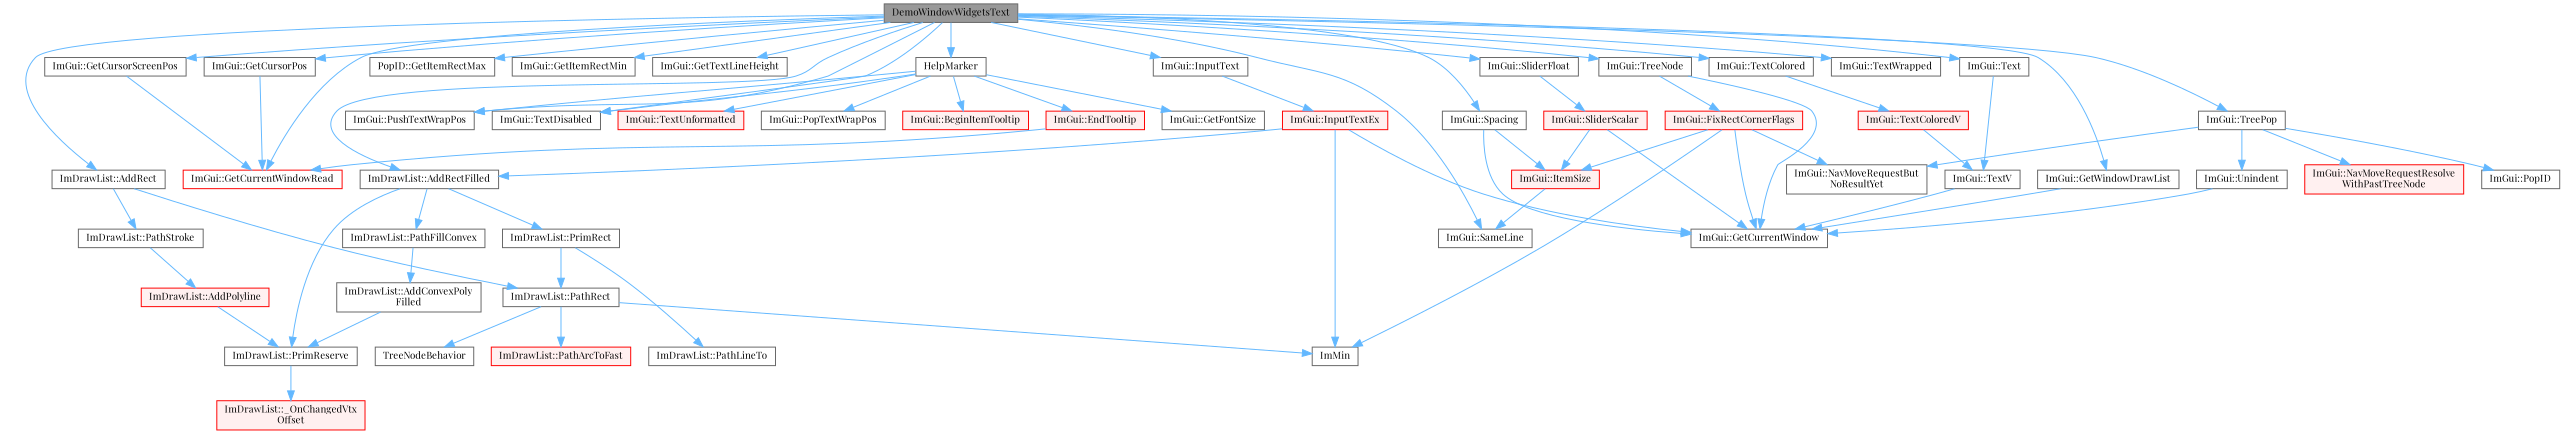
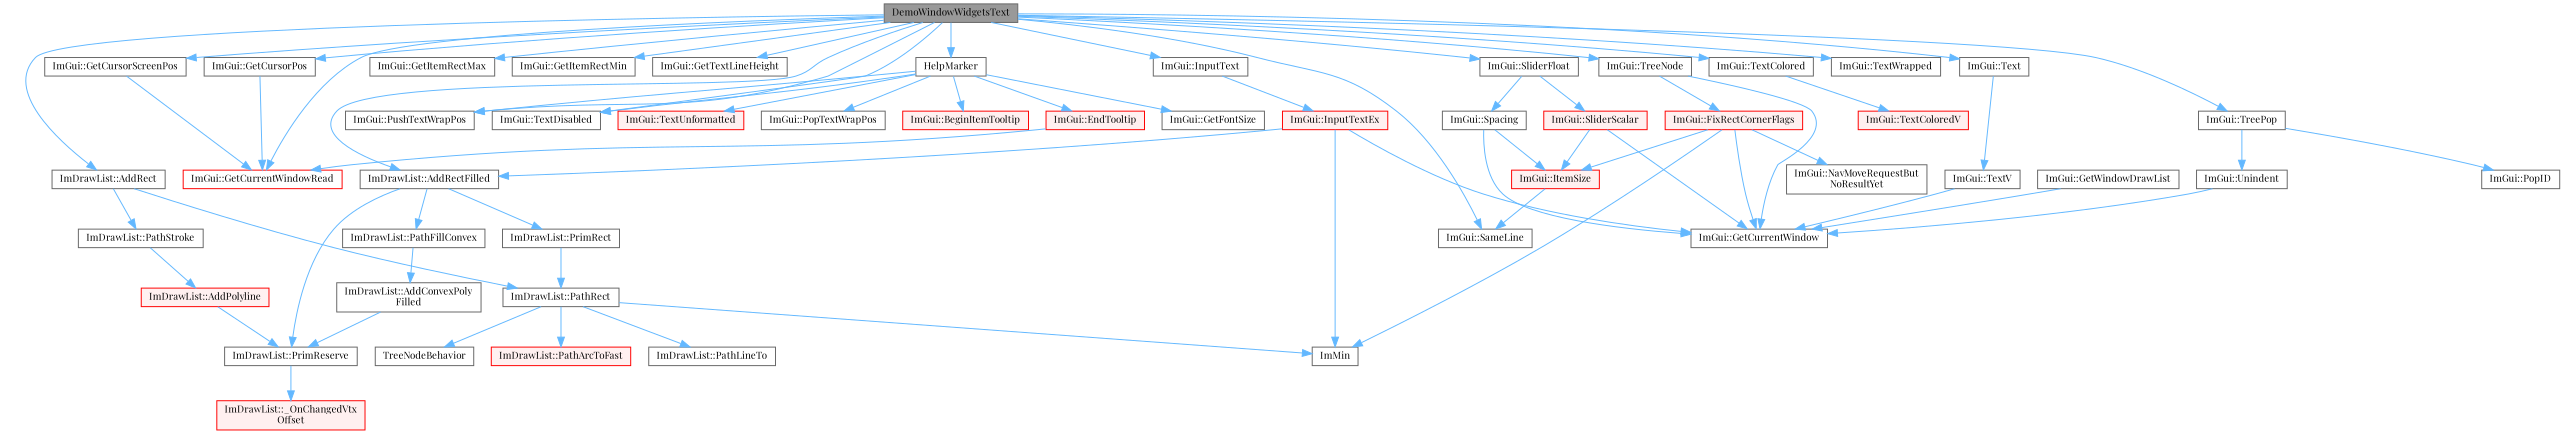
(1257, 25) -> (1510, 90)
(1591, 27) -> none
(432, 67) -> (432, 67)
(2068, 145) -> none
(1944, 147) -> none
(2384, 179) -> none
(638, 290) -> (632, 325)
